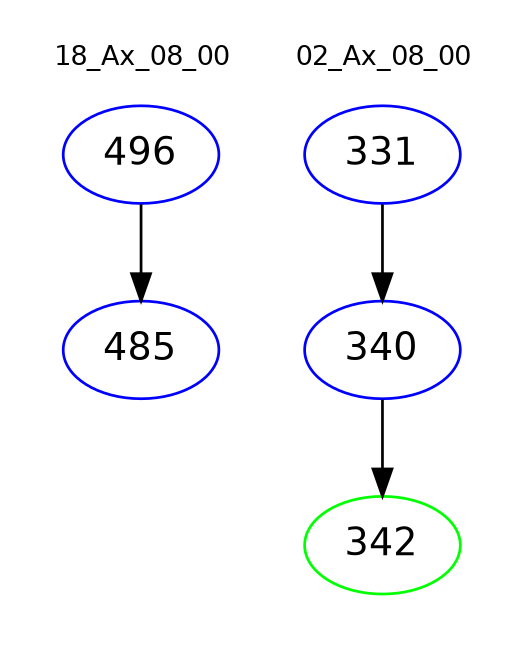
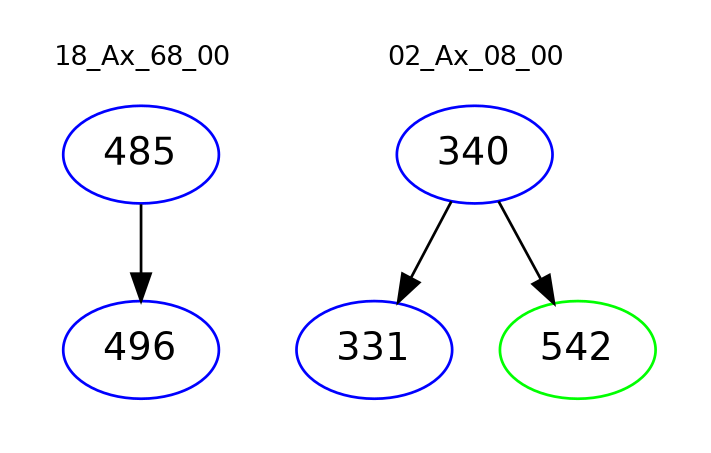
(142, 58) -> (142, 58)
(141, 239) -> (141, 239)
(382, 239) -> (431, 240)
(382, 545) -> (578, 350)
